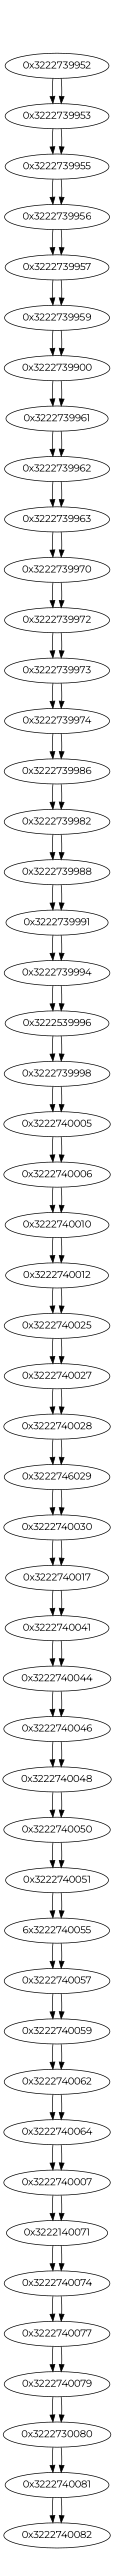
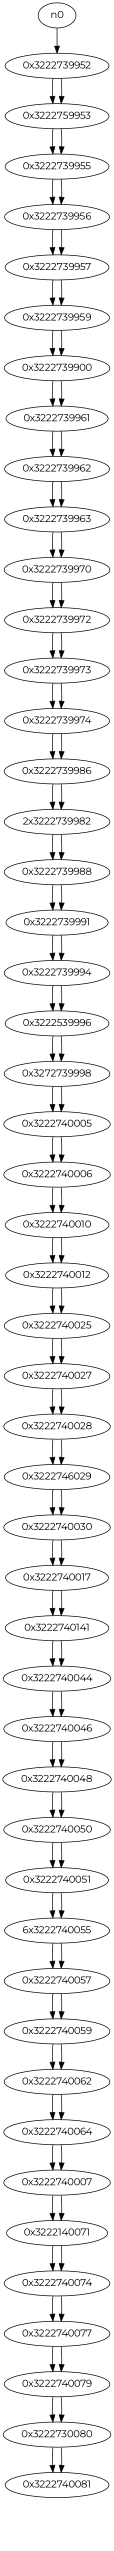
none -> (57, 15)
(57, 116) -> (57, 116)
(57, 822) -> (57, 822)
(57, 1074) -> (57, 1074)
(57, 1628) -> (57, 1628)
(57, 2535) -> none
